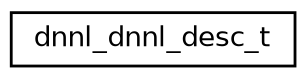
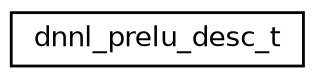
(153, 39) -> (157, 39)
